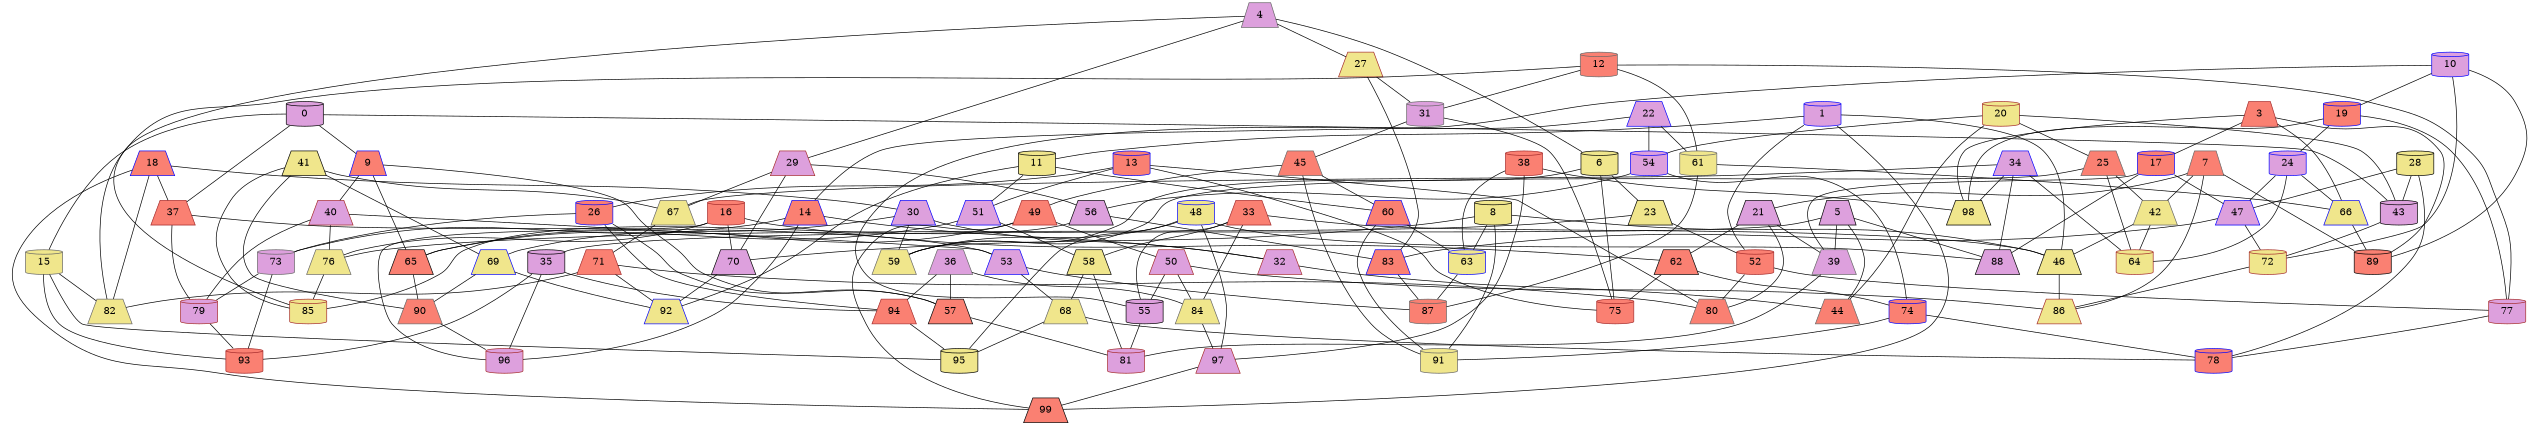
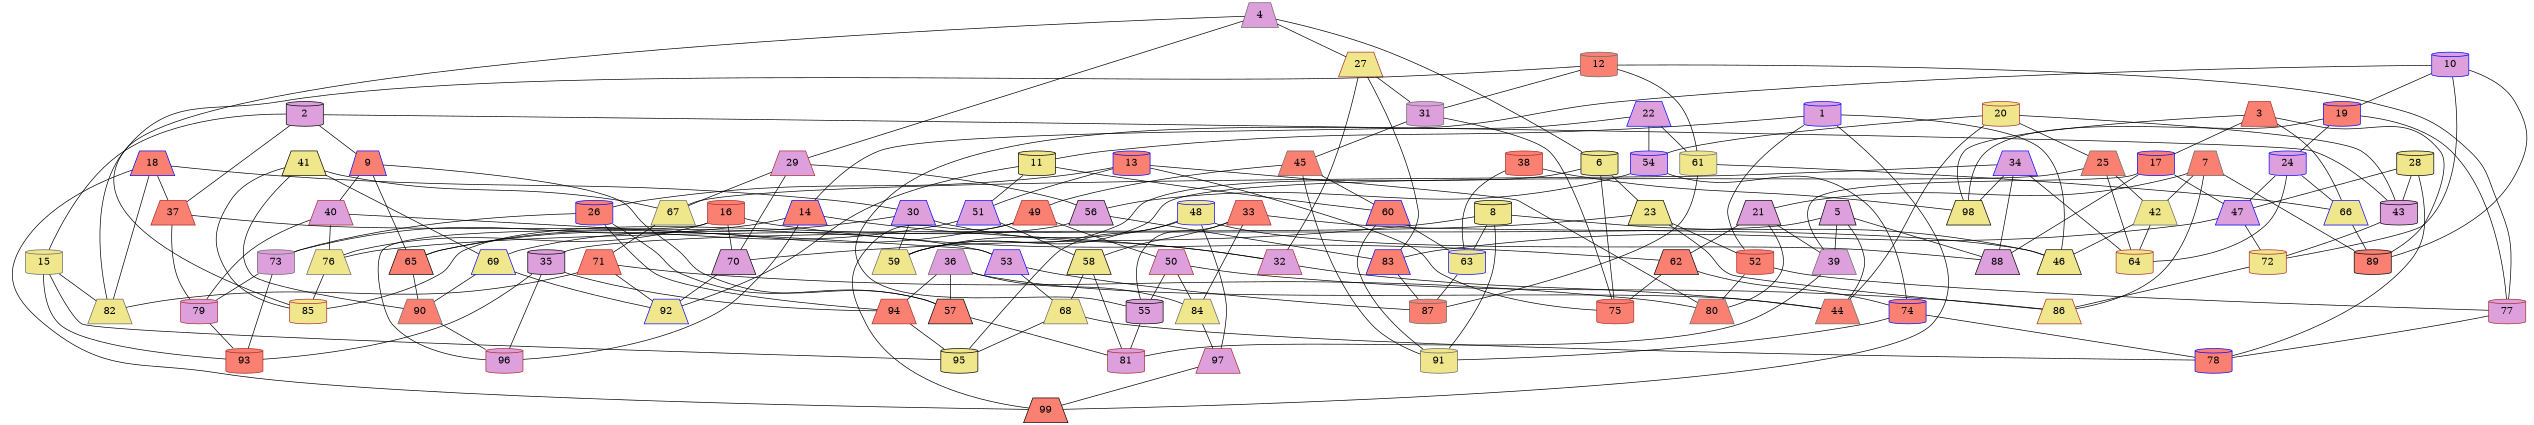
(305, 114) -> (305, 114)
none -> (1332, 167)
(2059, 287) -> (1847, 290)
none -> (1396, 295)
(1430, 333) -> none
